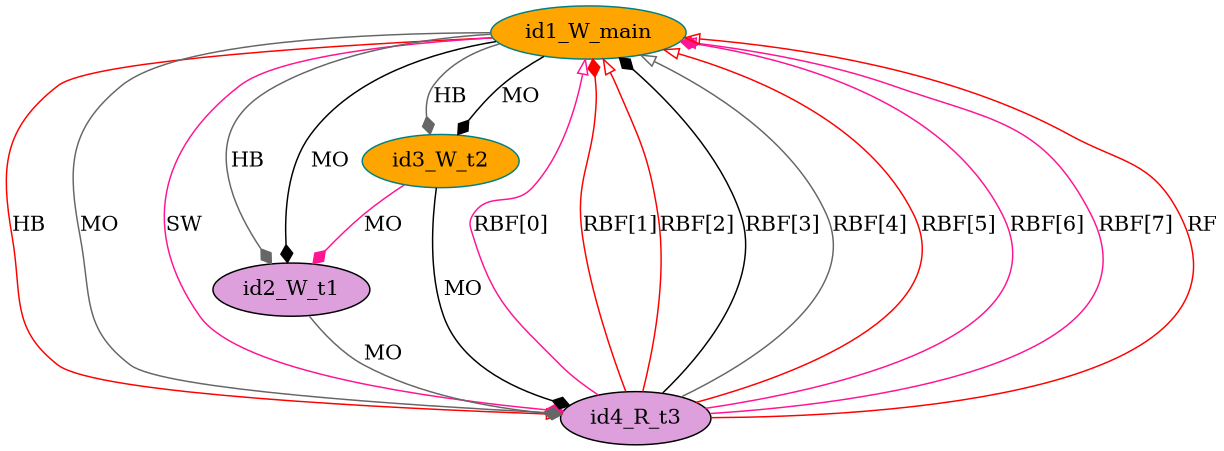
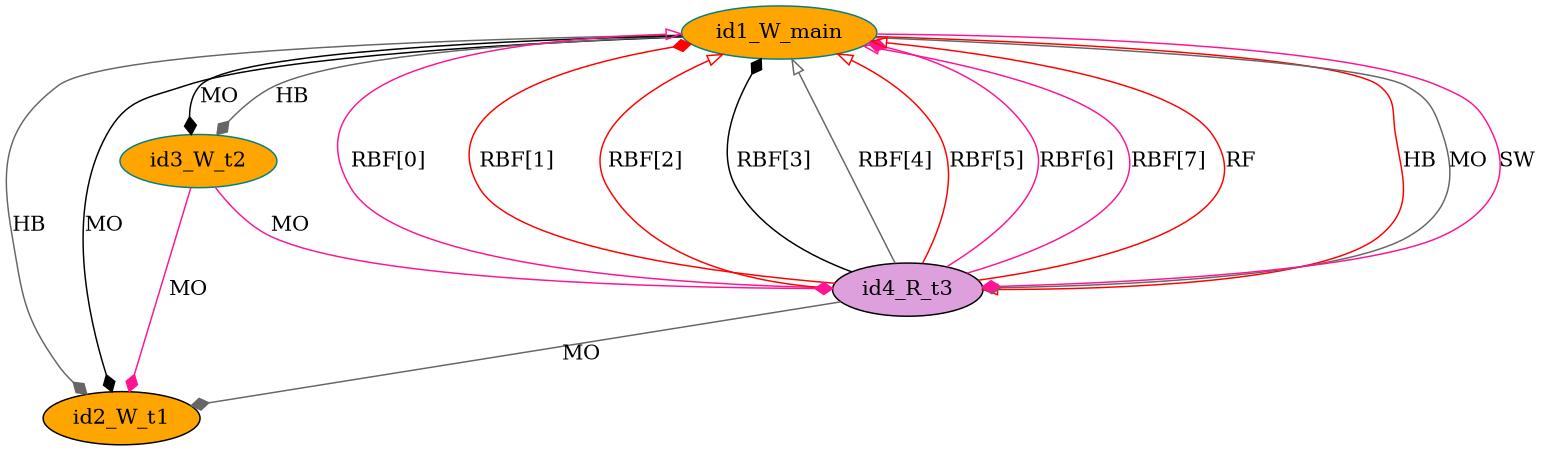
(291, 290) -> (122, 418)
(446, 322) -> (504, 277)
(398, 380) -> (525, 352)
